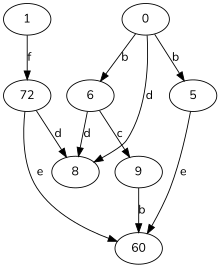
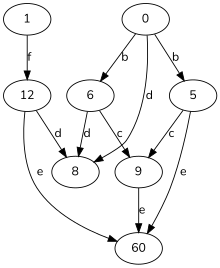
(27, 96) -> (27, 96)
none -> (168, 130)
(142, 210) -> (142, 210)
